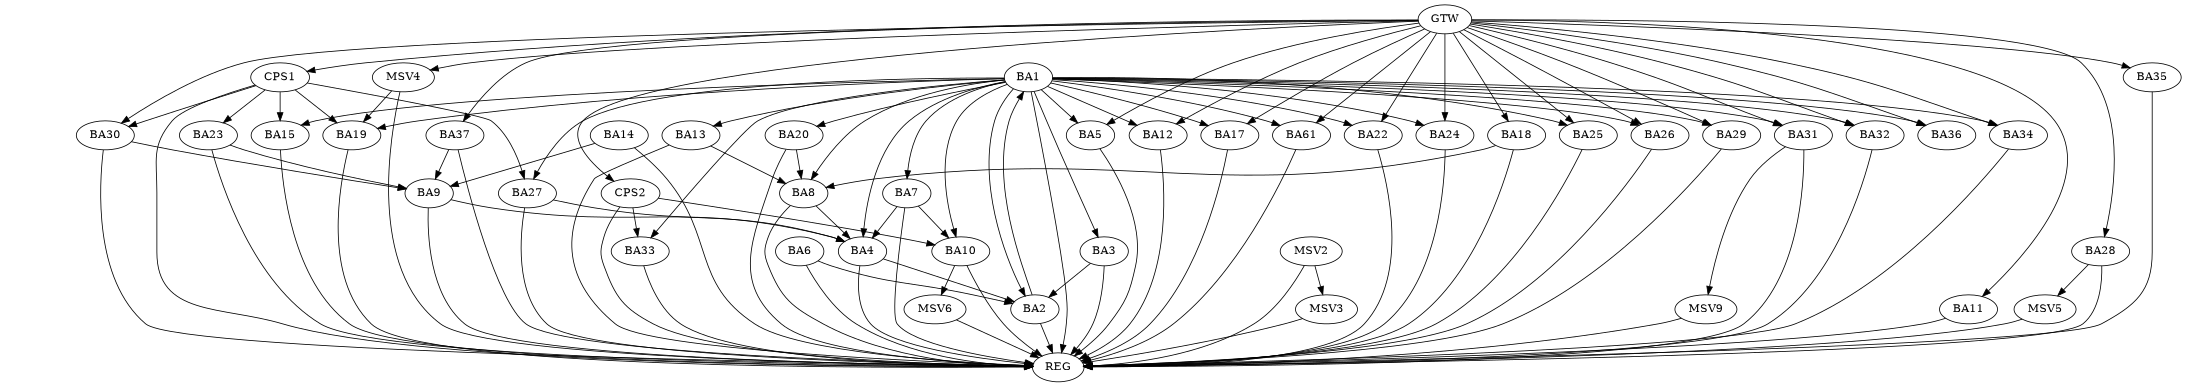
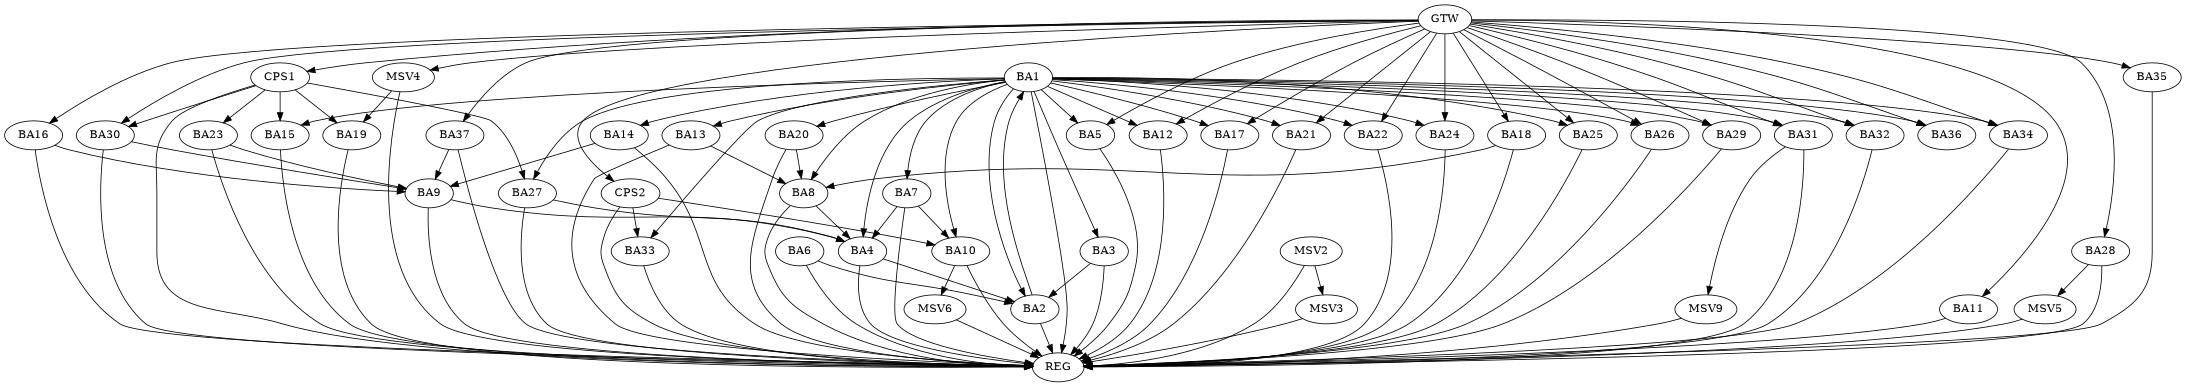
(601, 101) -> (825, 92)
none -> (34, 135)
(1302, 135) -> (1302, 135)
